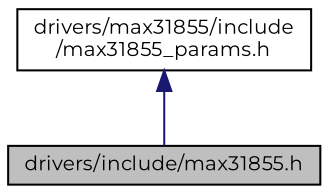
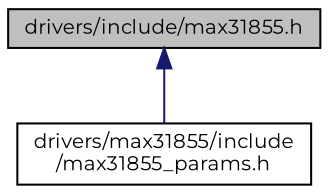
(164, 118) -> (164, 96)
